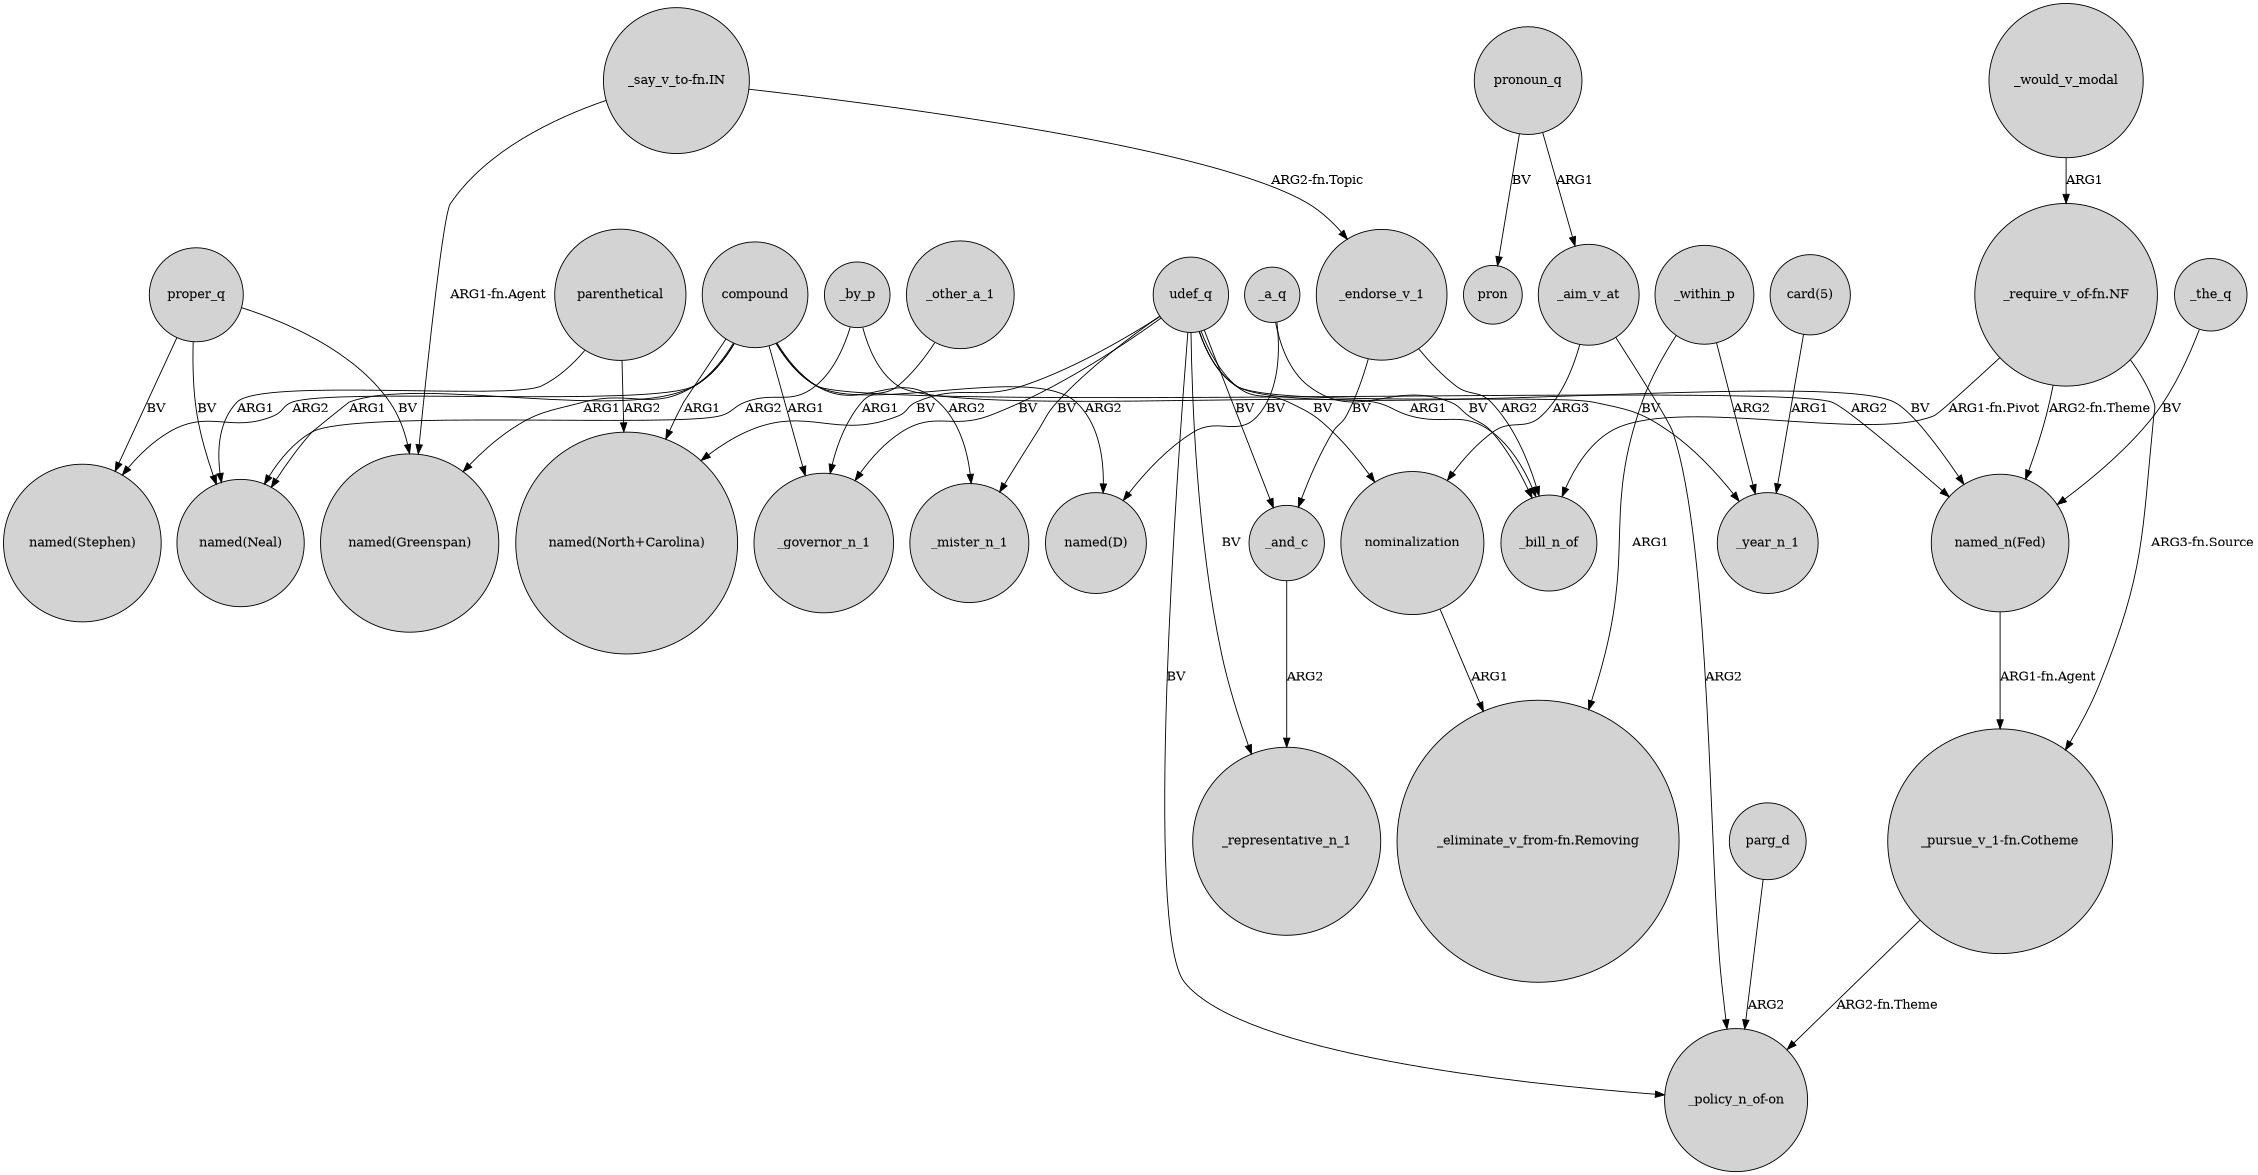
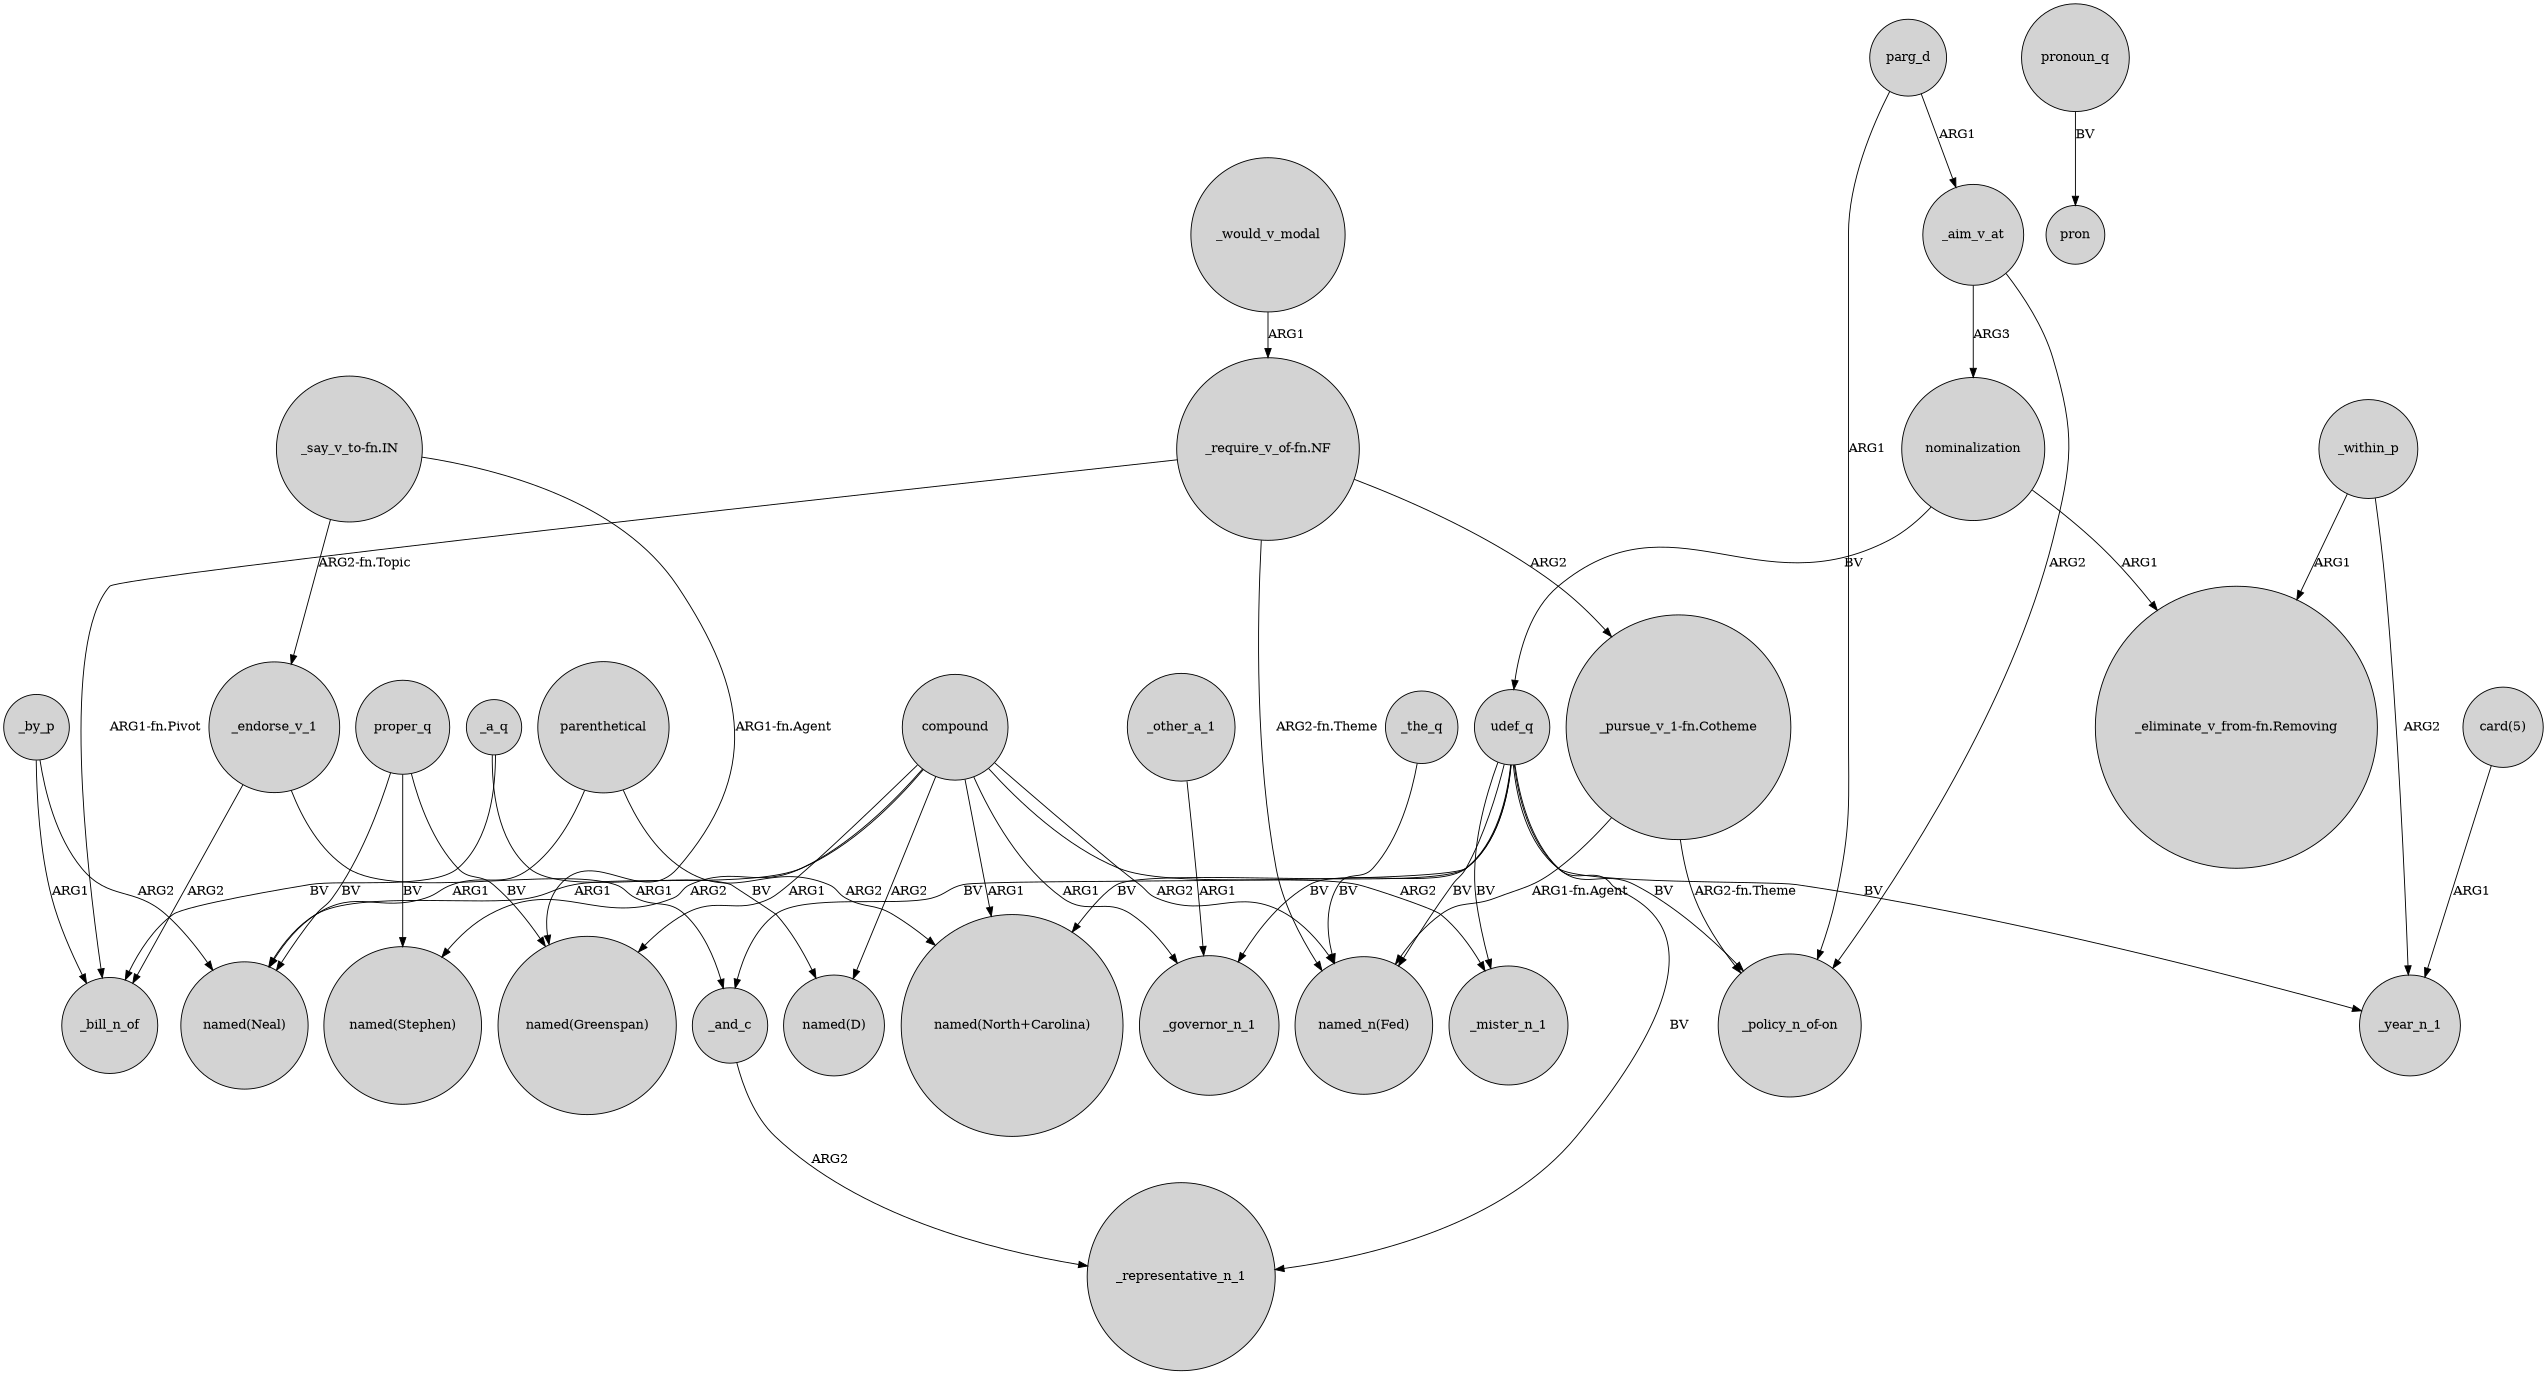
(1558, 185) -> (1937, 136)
(1299, 407) -> (1695, 550)
(1361, 409) -> (655, 891)
(2203, 543) -> (1549, 563)
(2000, 666) -> (1508, 893)
(1766, 1005) -> (1867, 449)
